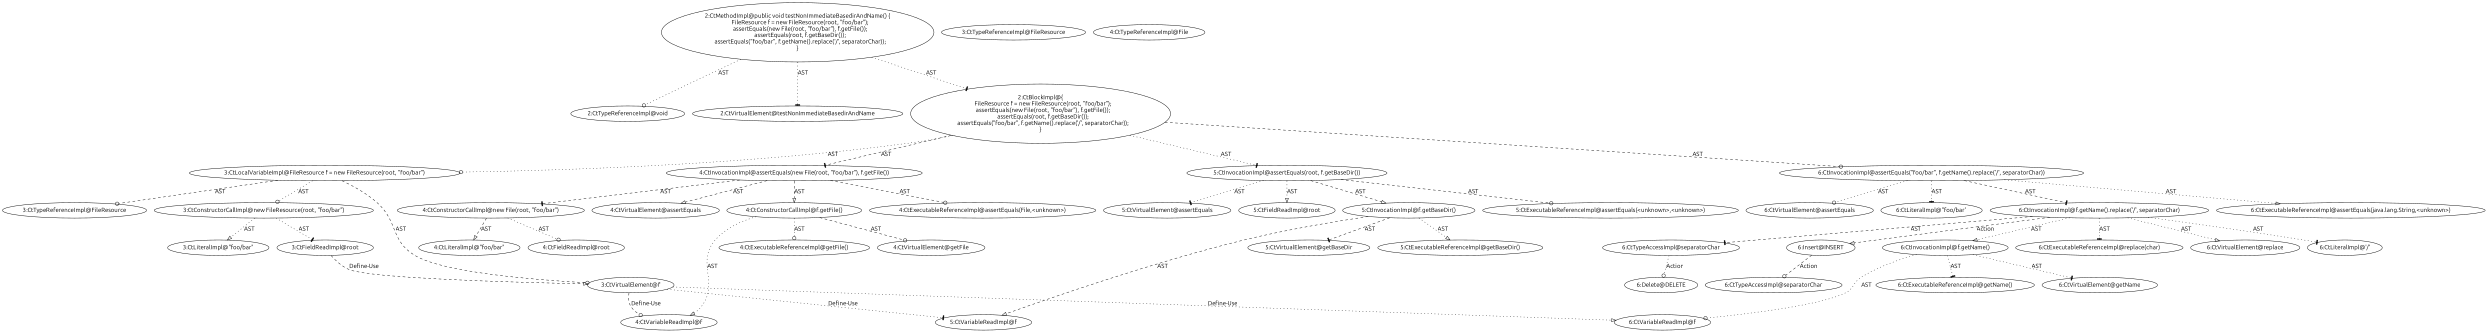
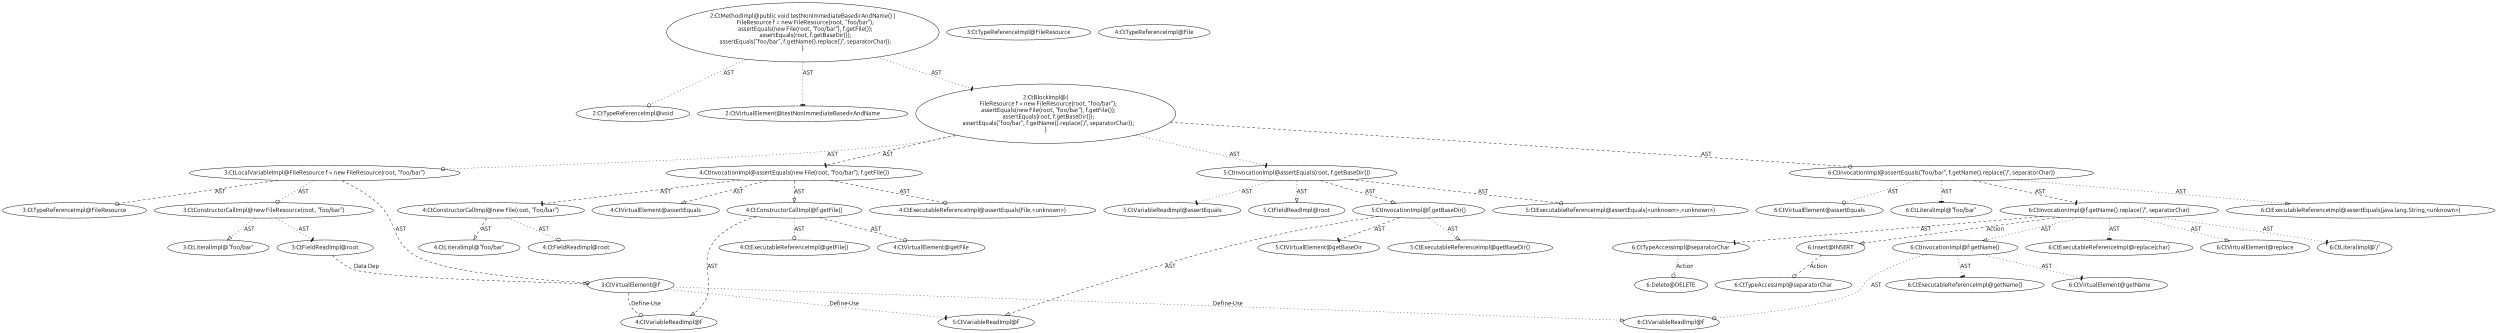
(1167, 210) -> (1172, 210)
(708, 254) -> (708, 254)
(364, 266) -> (367, 266)
